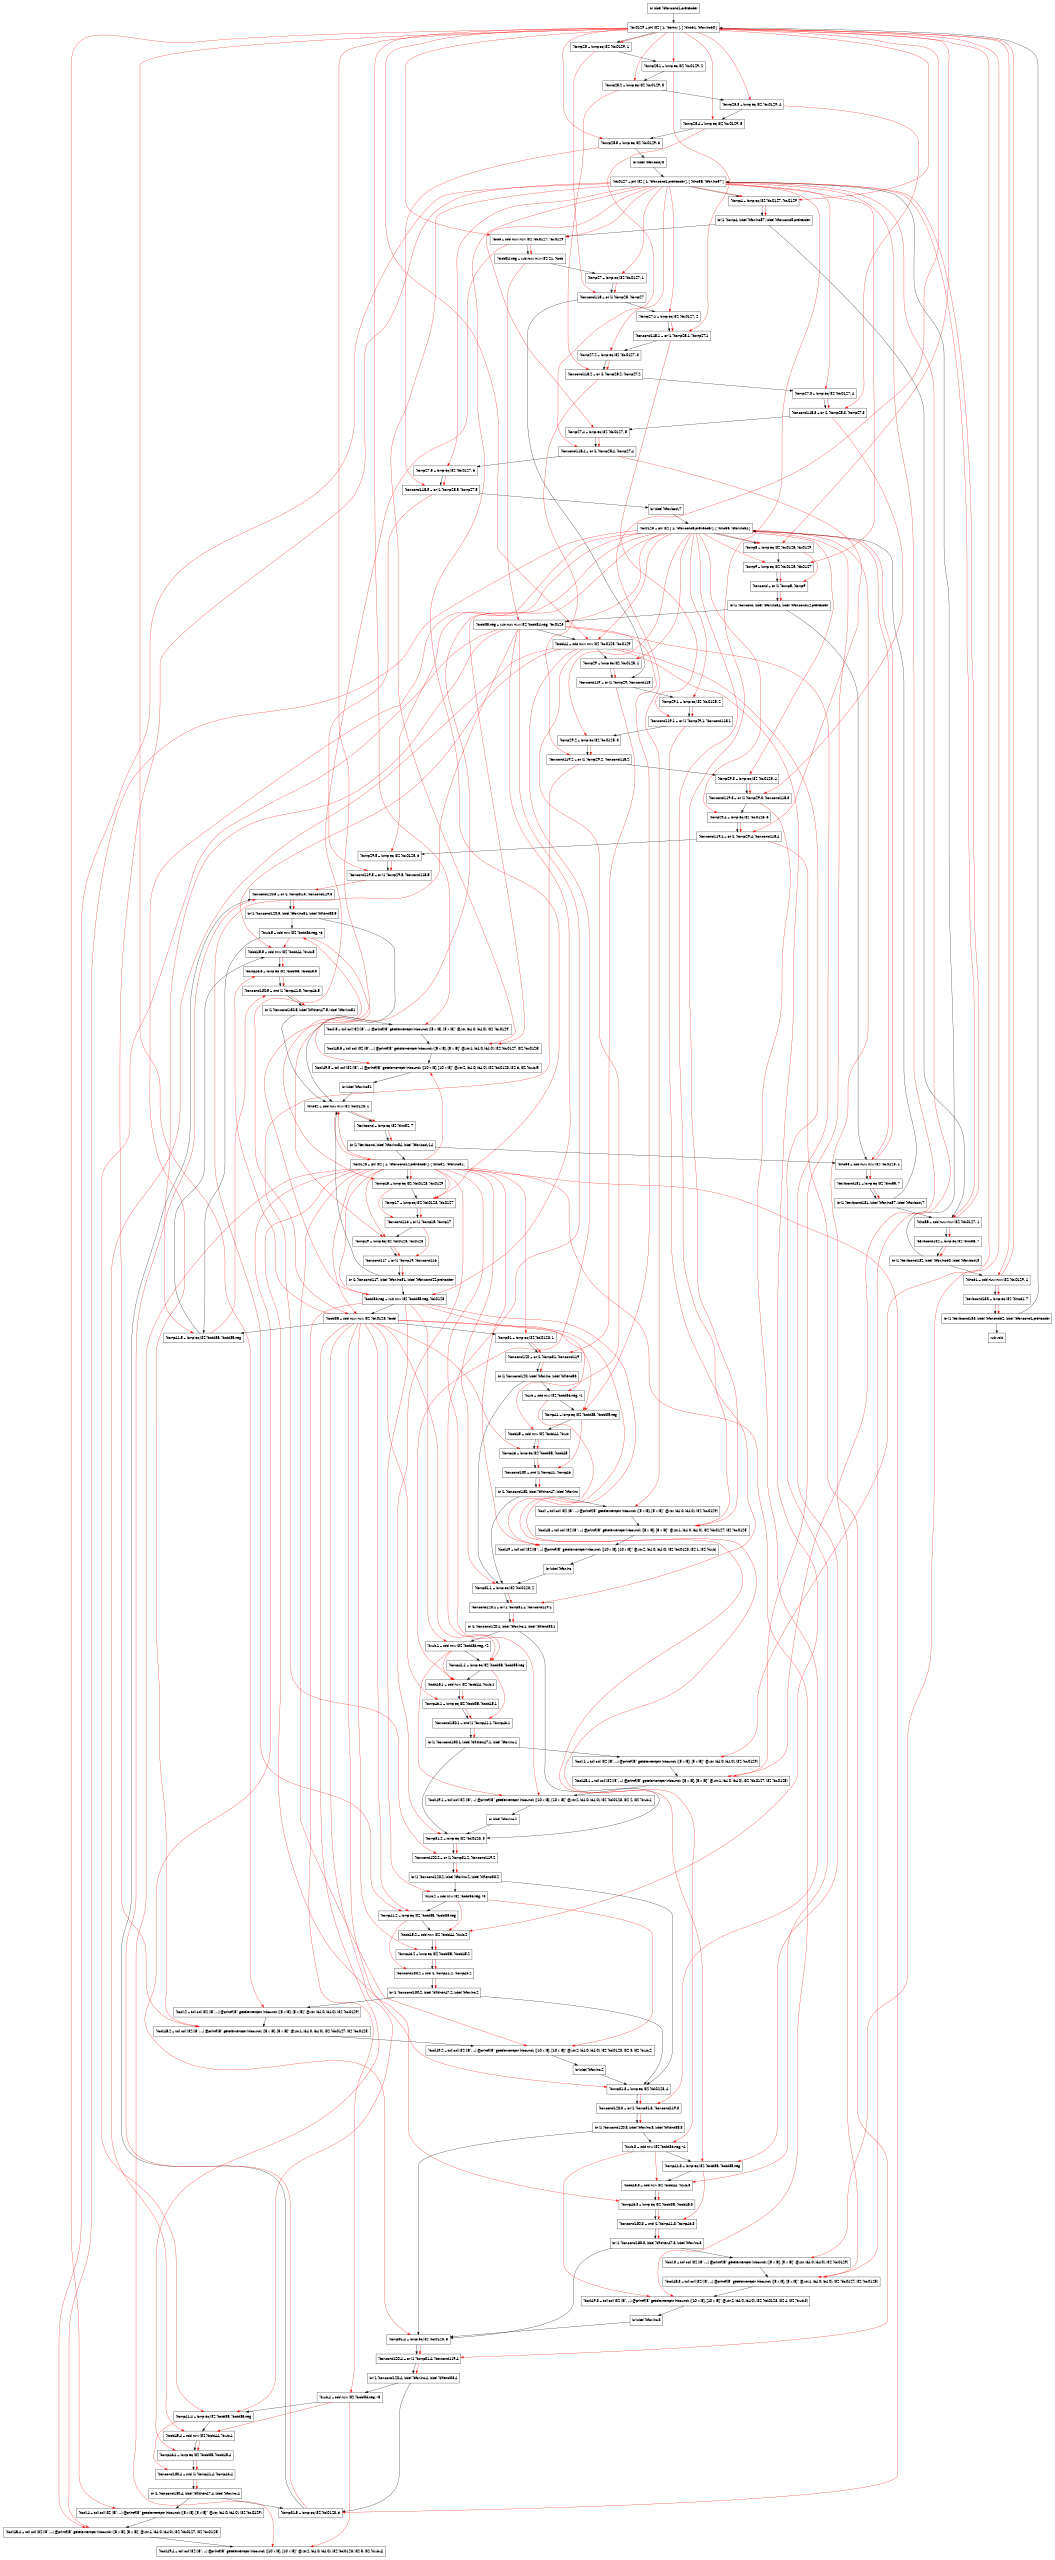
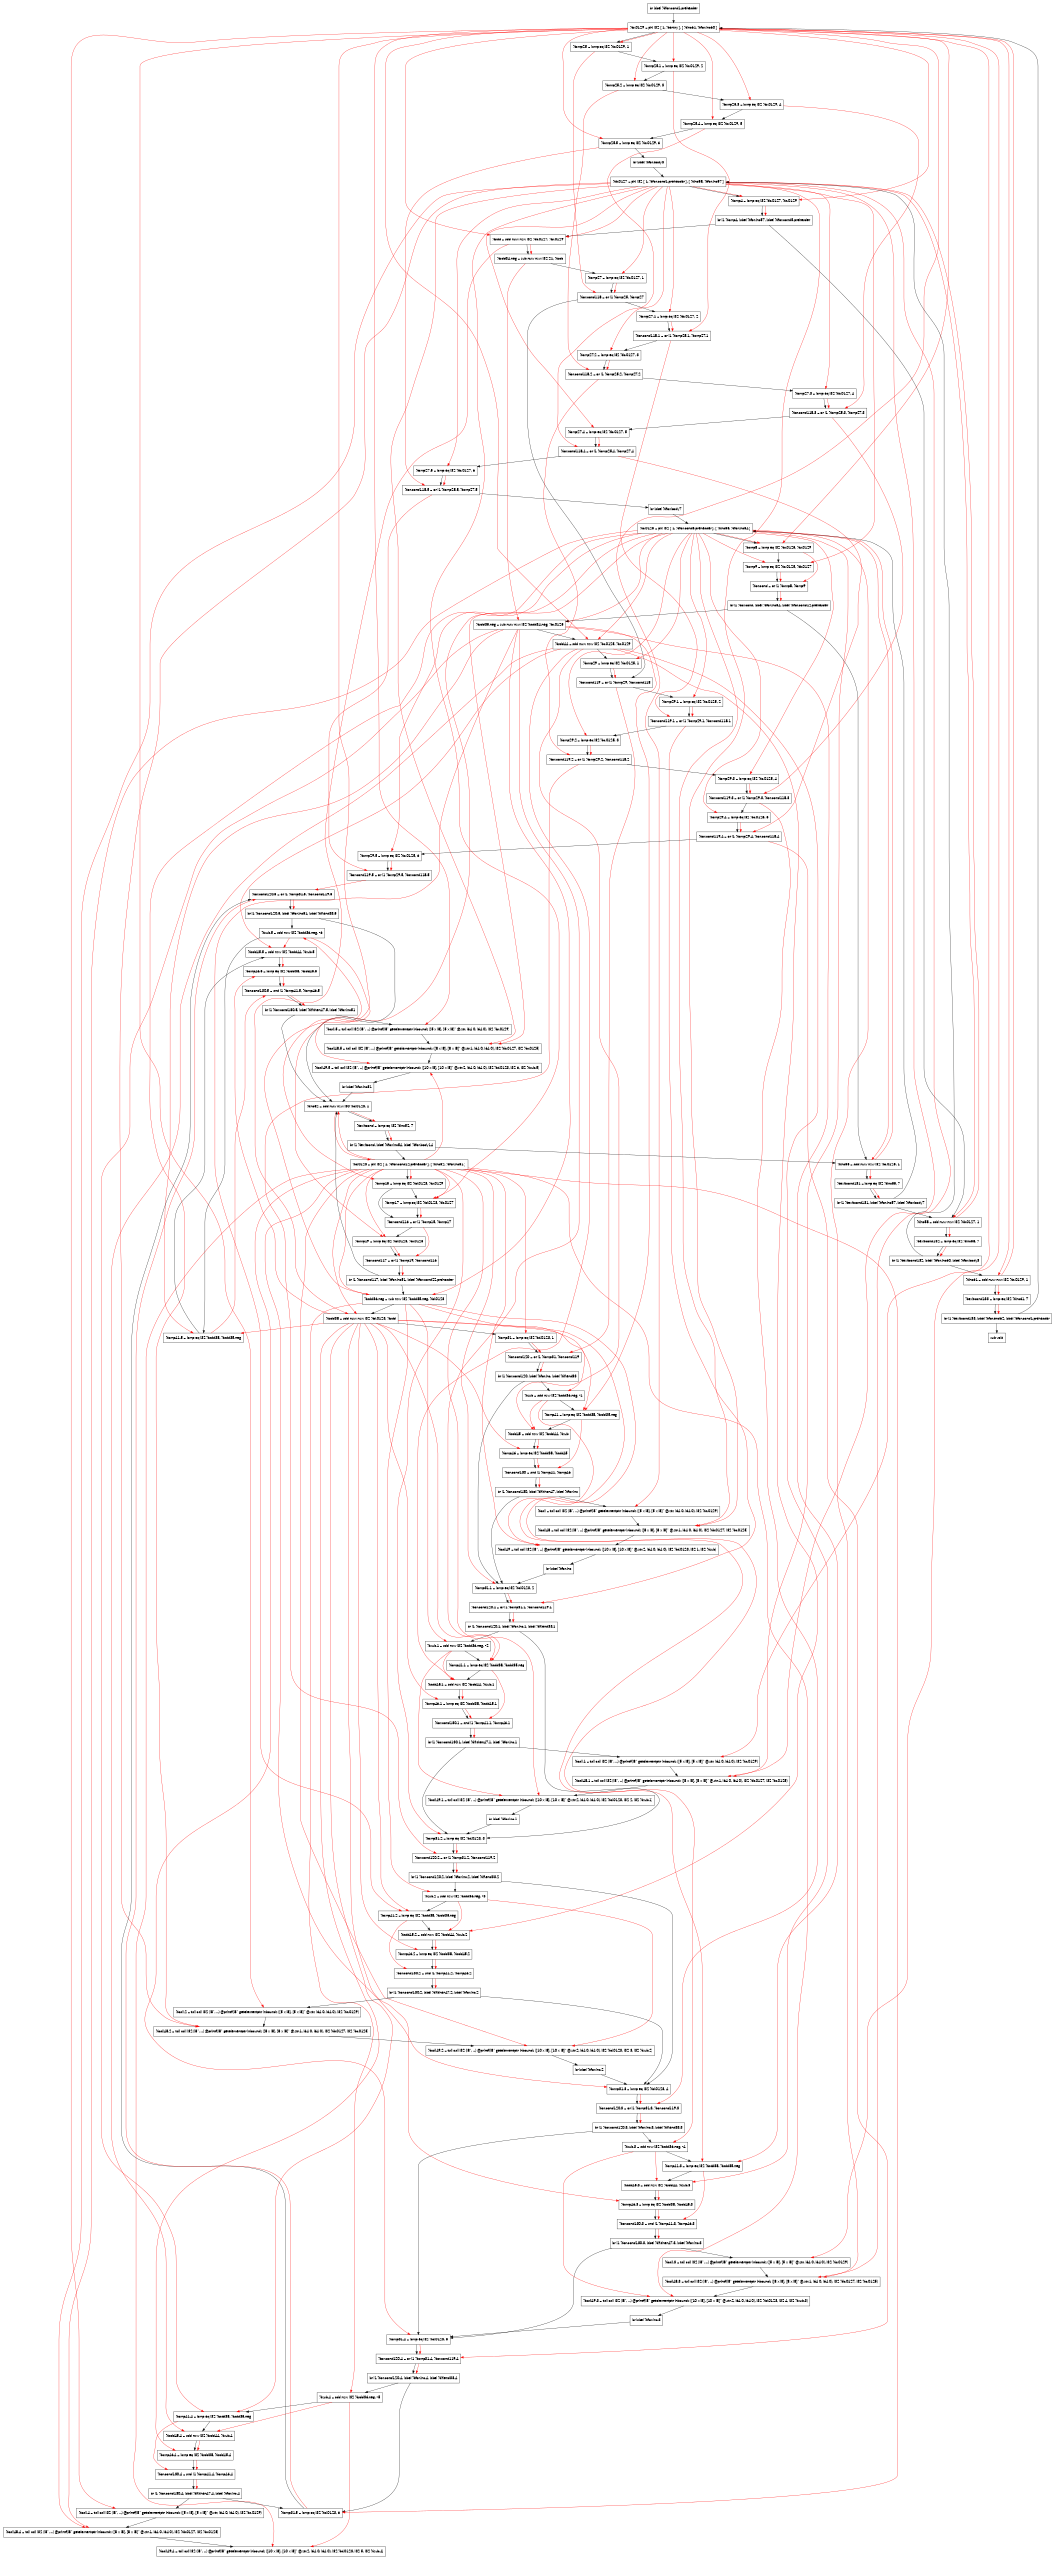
(338, 1107) -> (338, 1107)
(379, 1202) -> (379, 1202)
(284, 1328) -> (284, 1328)
none -> (531, 1412)
